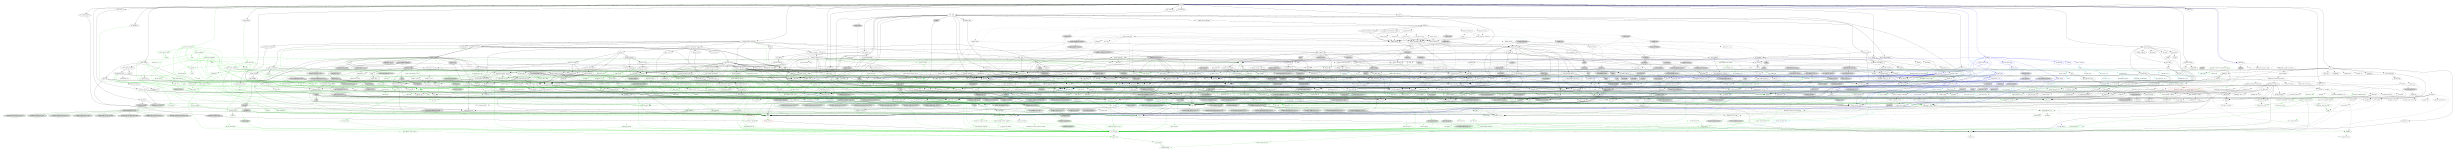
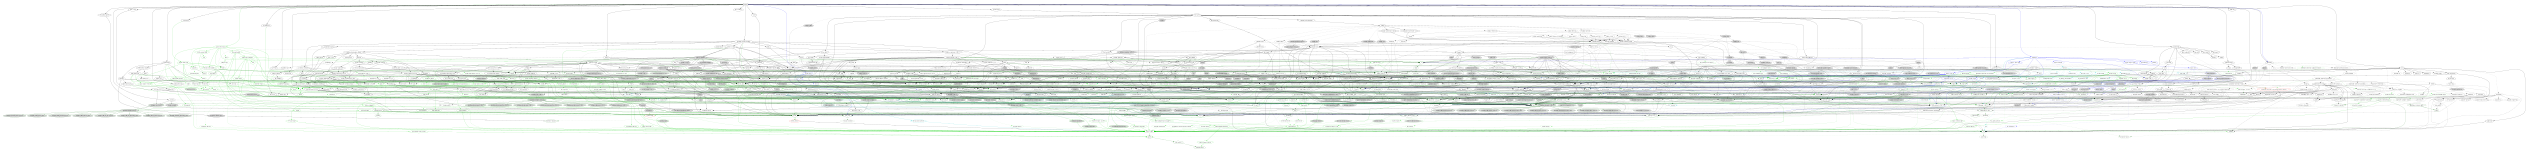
(643, 63) -> none
